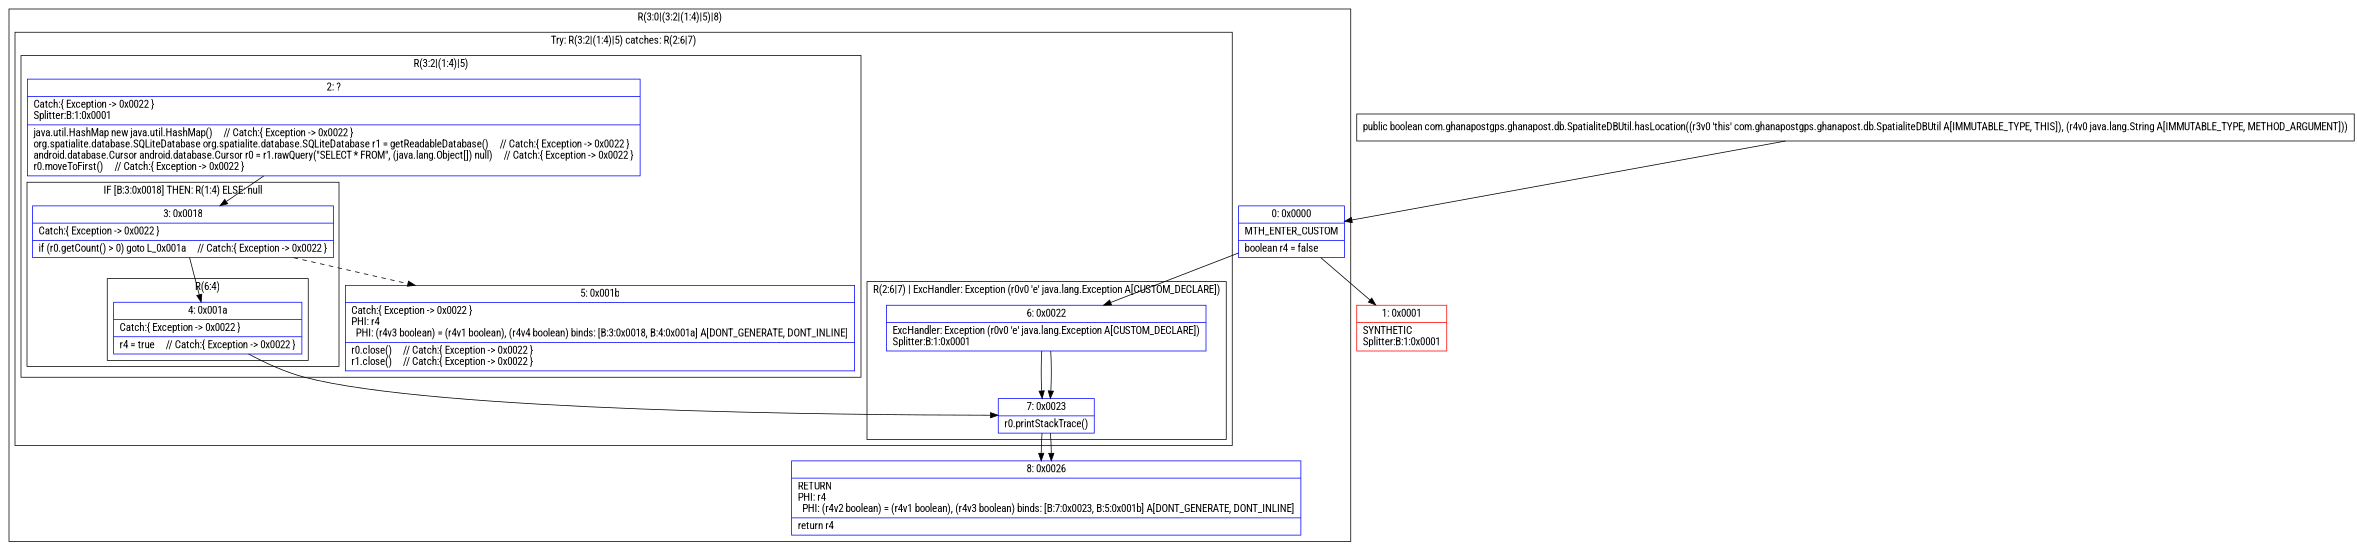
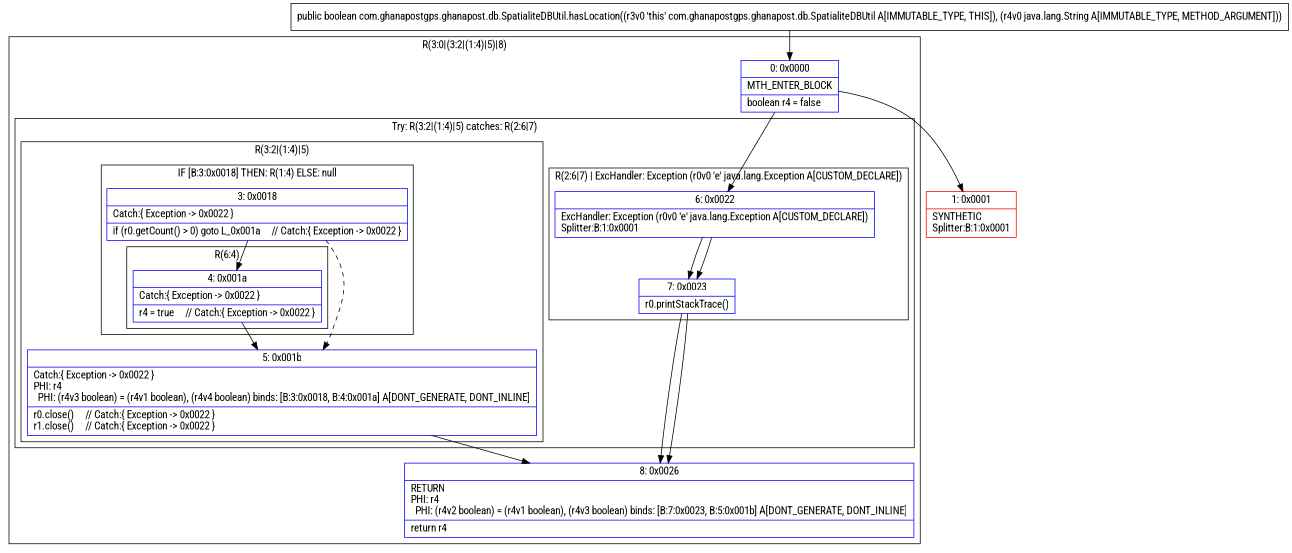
(334, 128) -> none
(1292, 231) -> (790, 86)
(616, 408) -> (248, 333)
none -> (493, 453)
